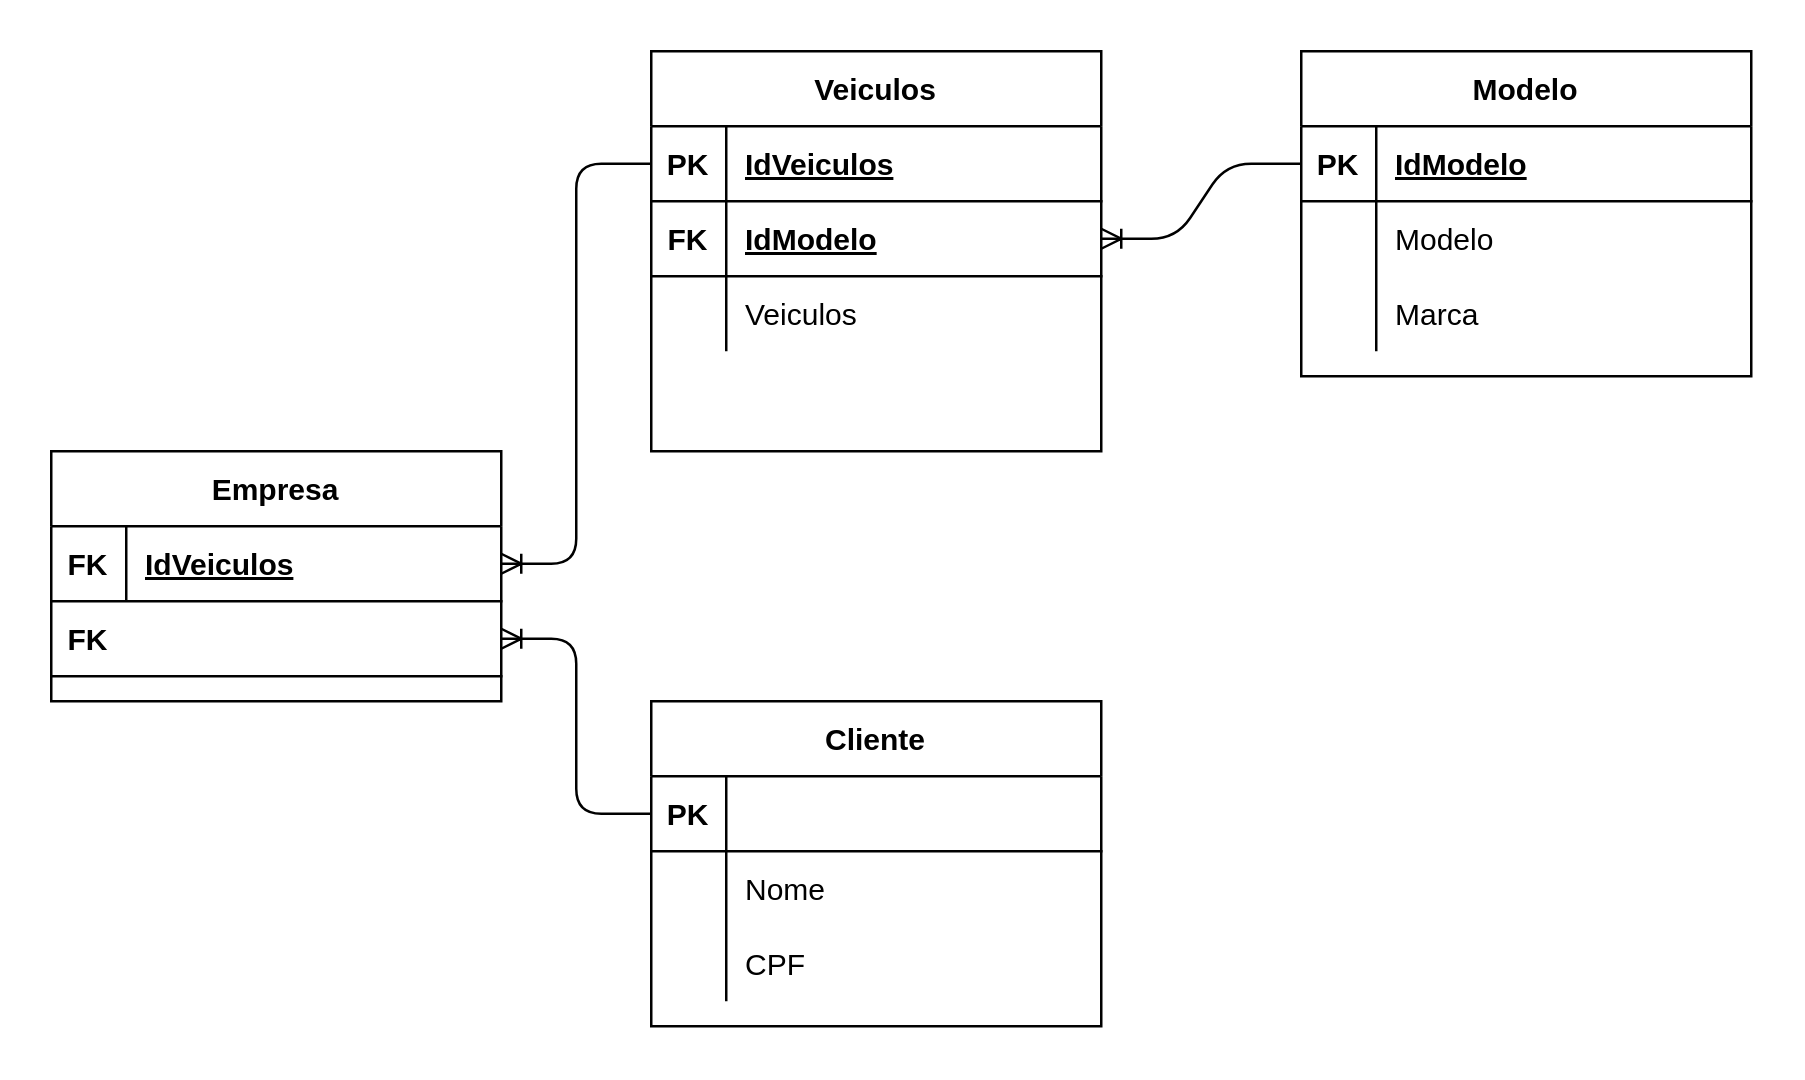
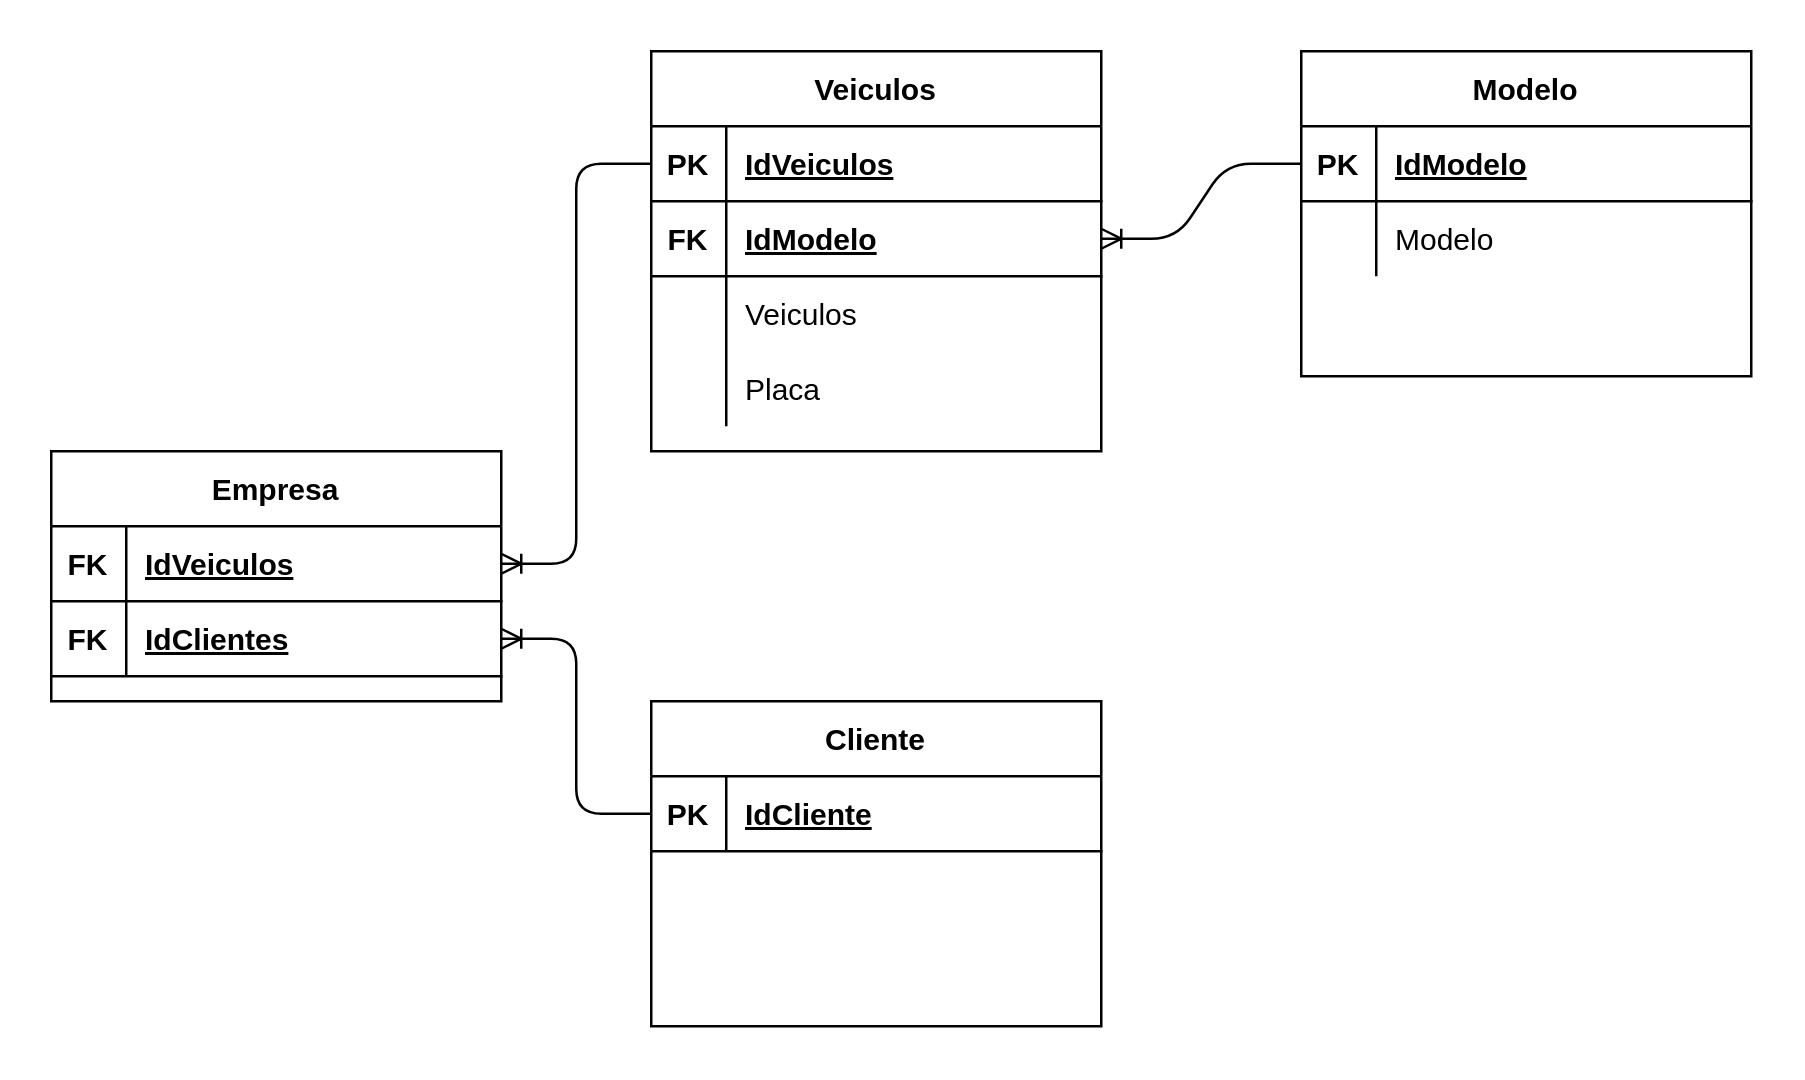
(1564, 314) -> none
none -> (914, 389)
none -> (314, 639)
none -> (914, 814)
(914, 889) -> none
(914, 964) -> none
